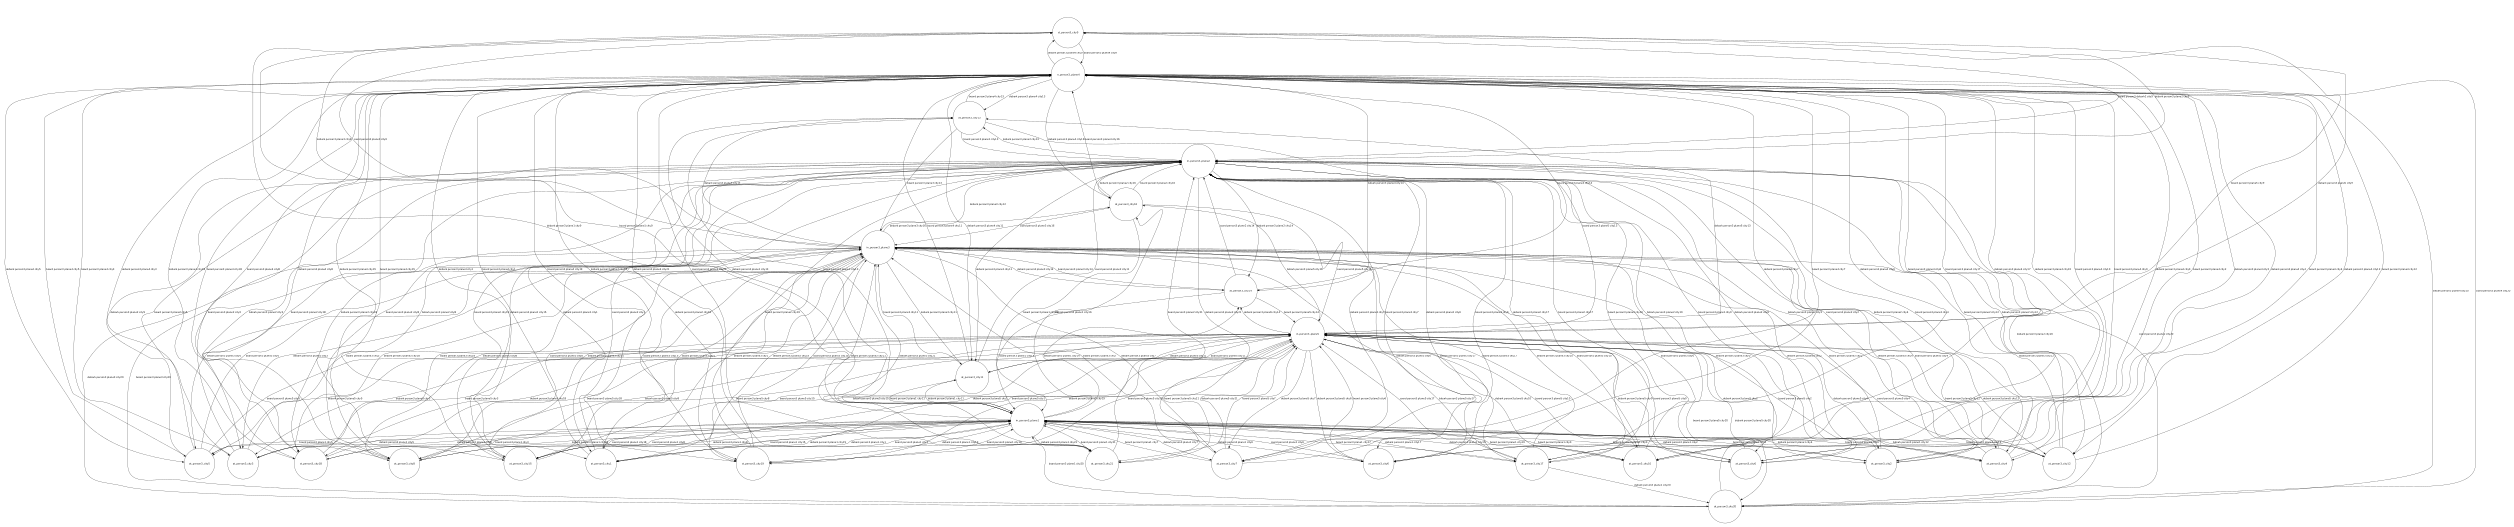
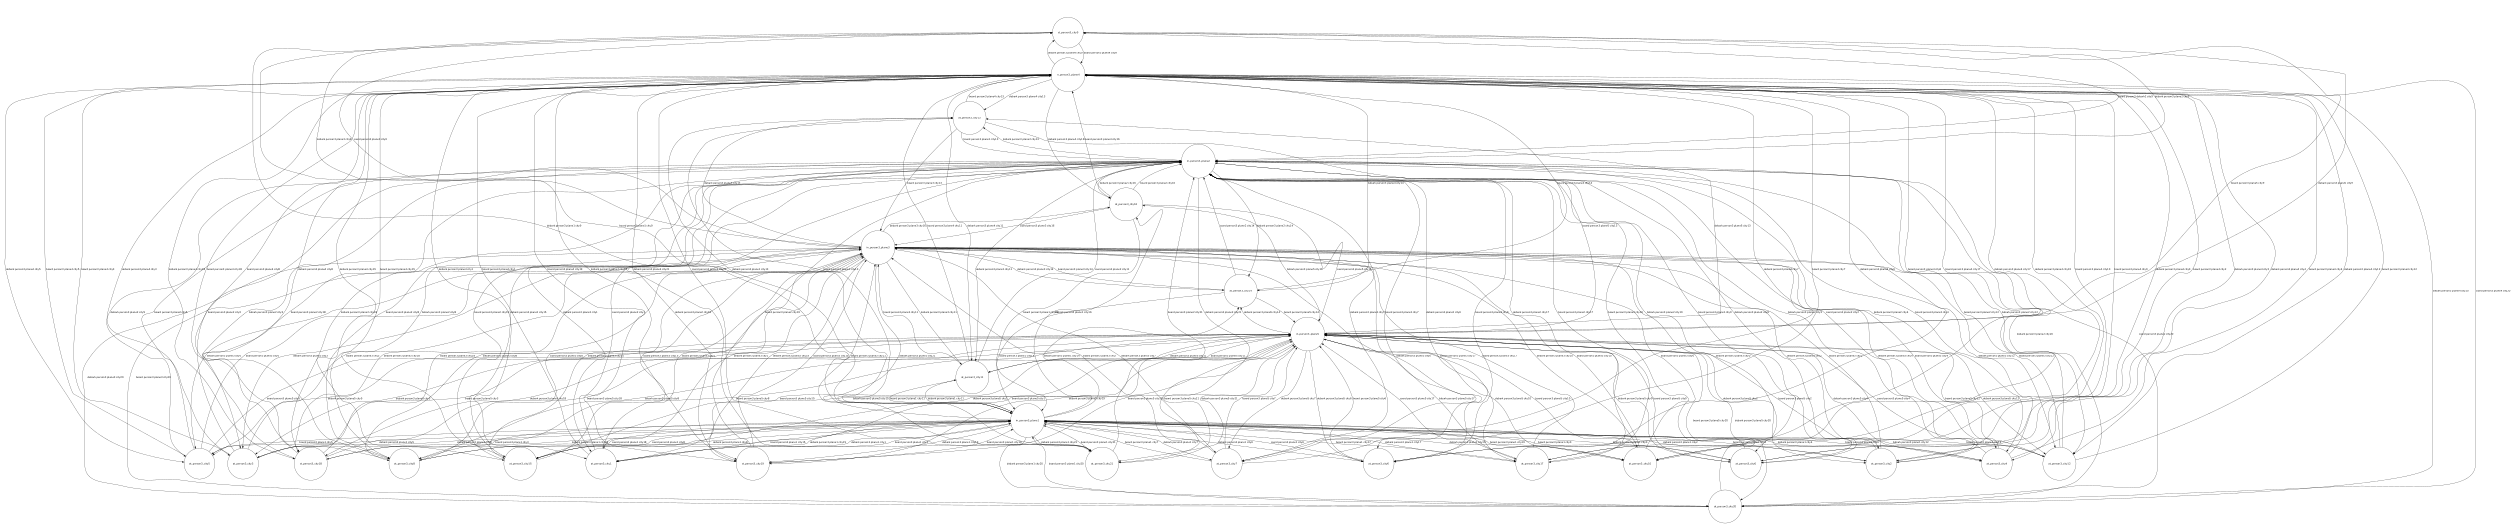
(1015, 177) -> (1525, 254)
(1628, 485) -> (1325, 499)
